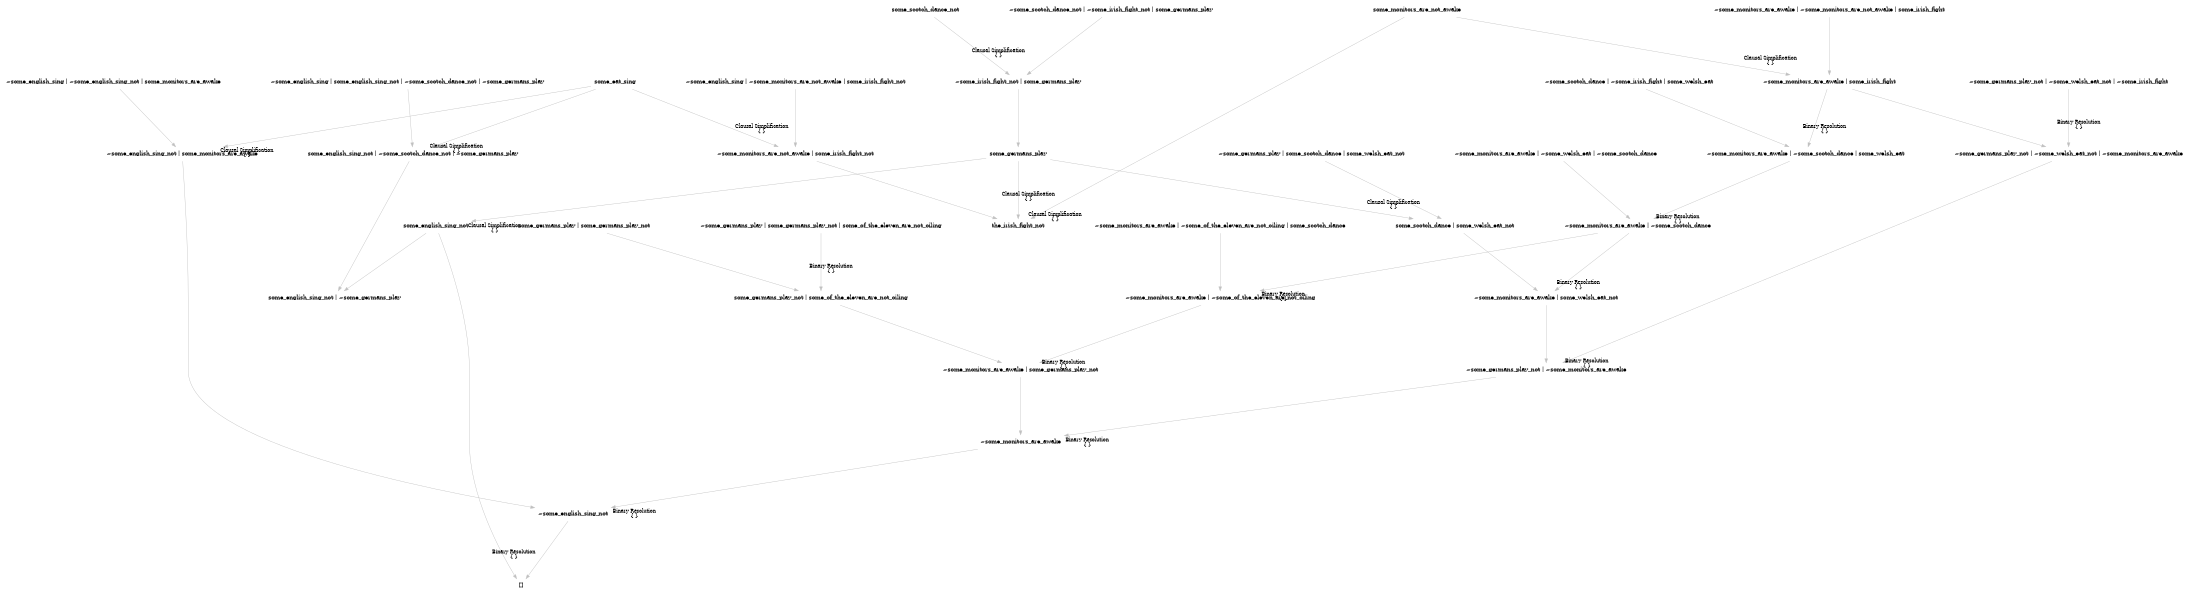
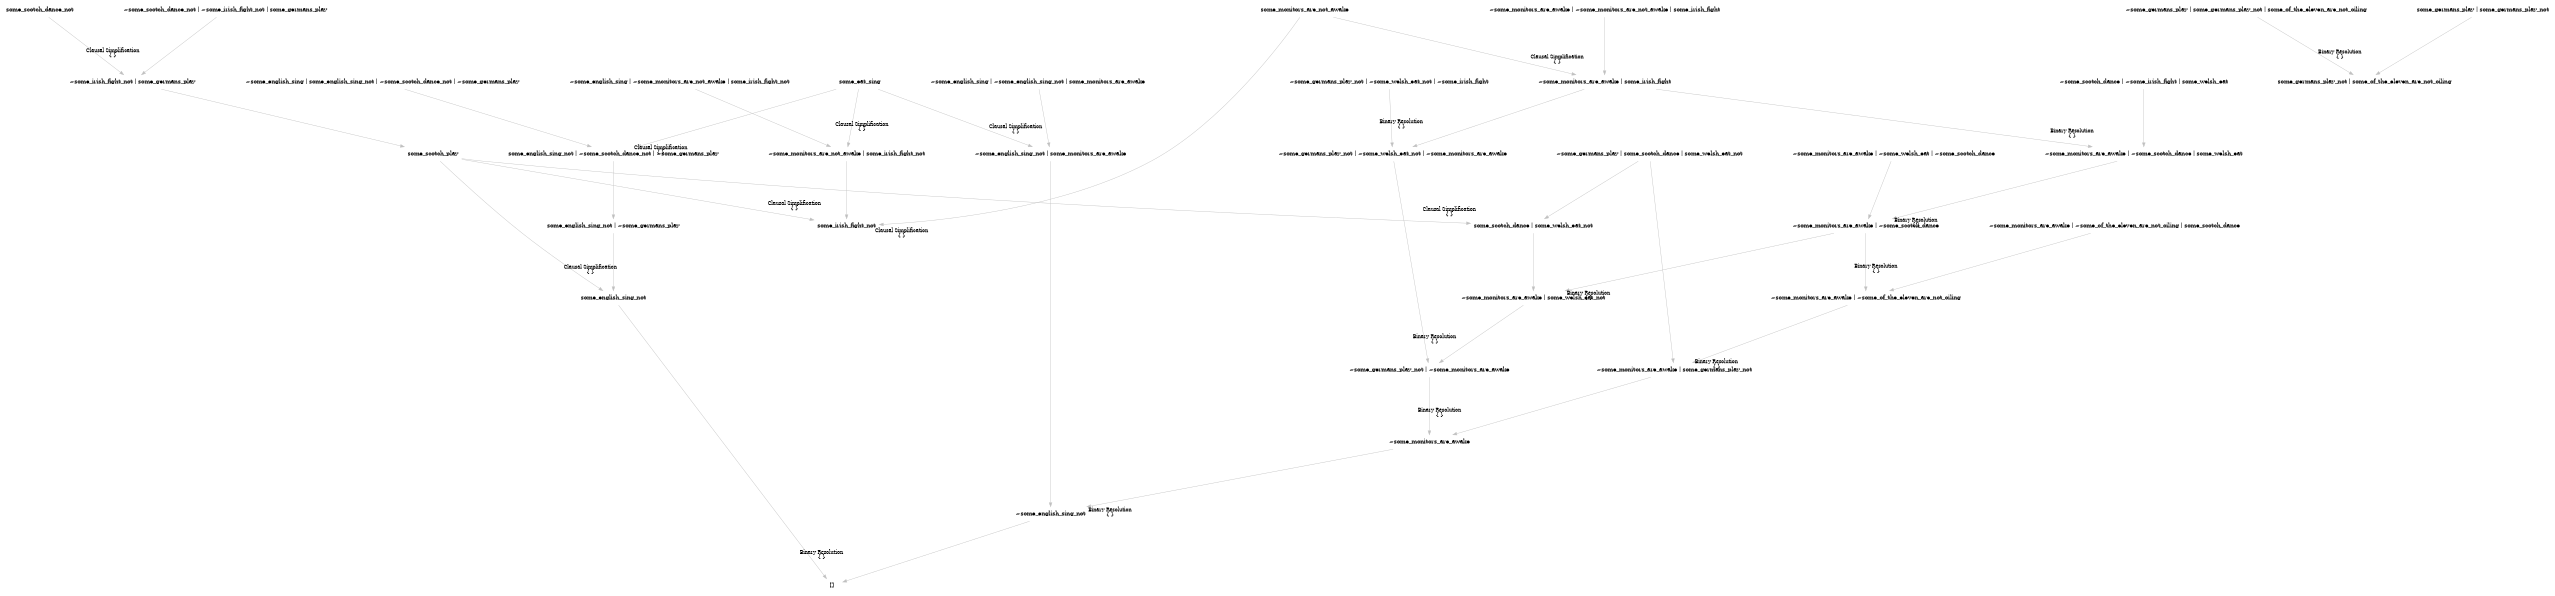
(1018, 154) -> (433, 154)
(1018, 226) -> (847, 226)
(387, 261) -> (613, 260)
(919, 333) -> (1662, 260)
